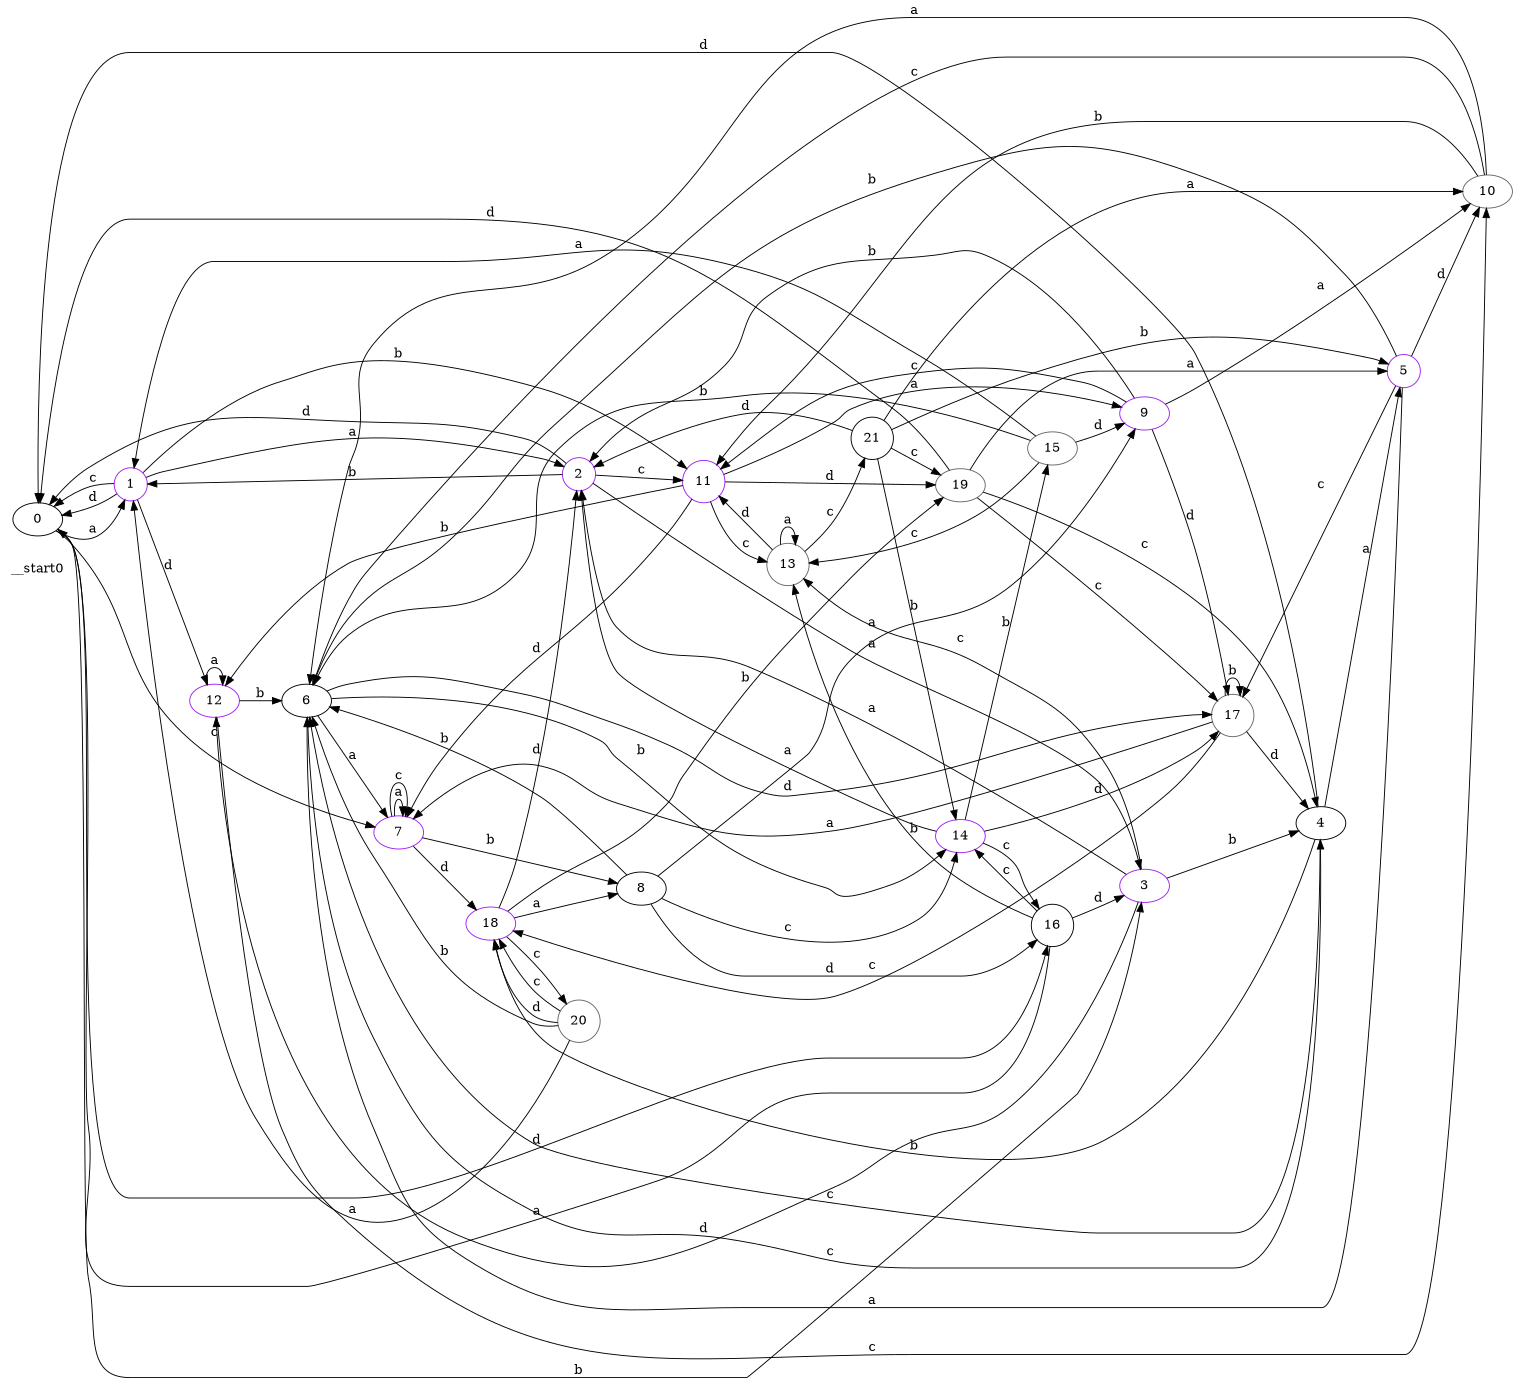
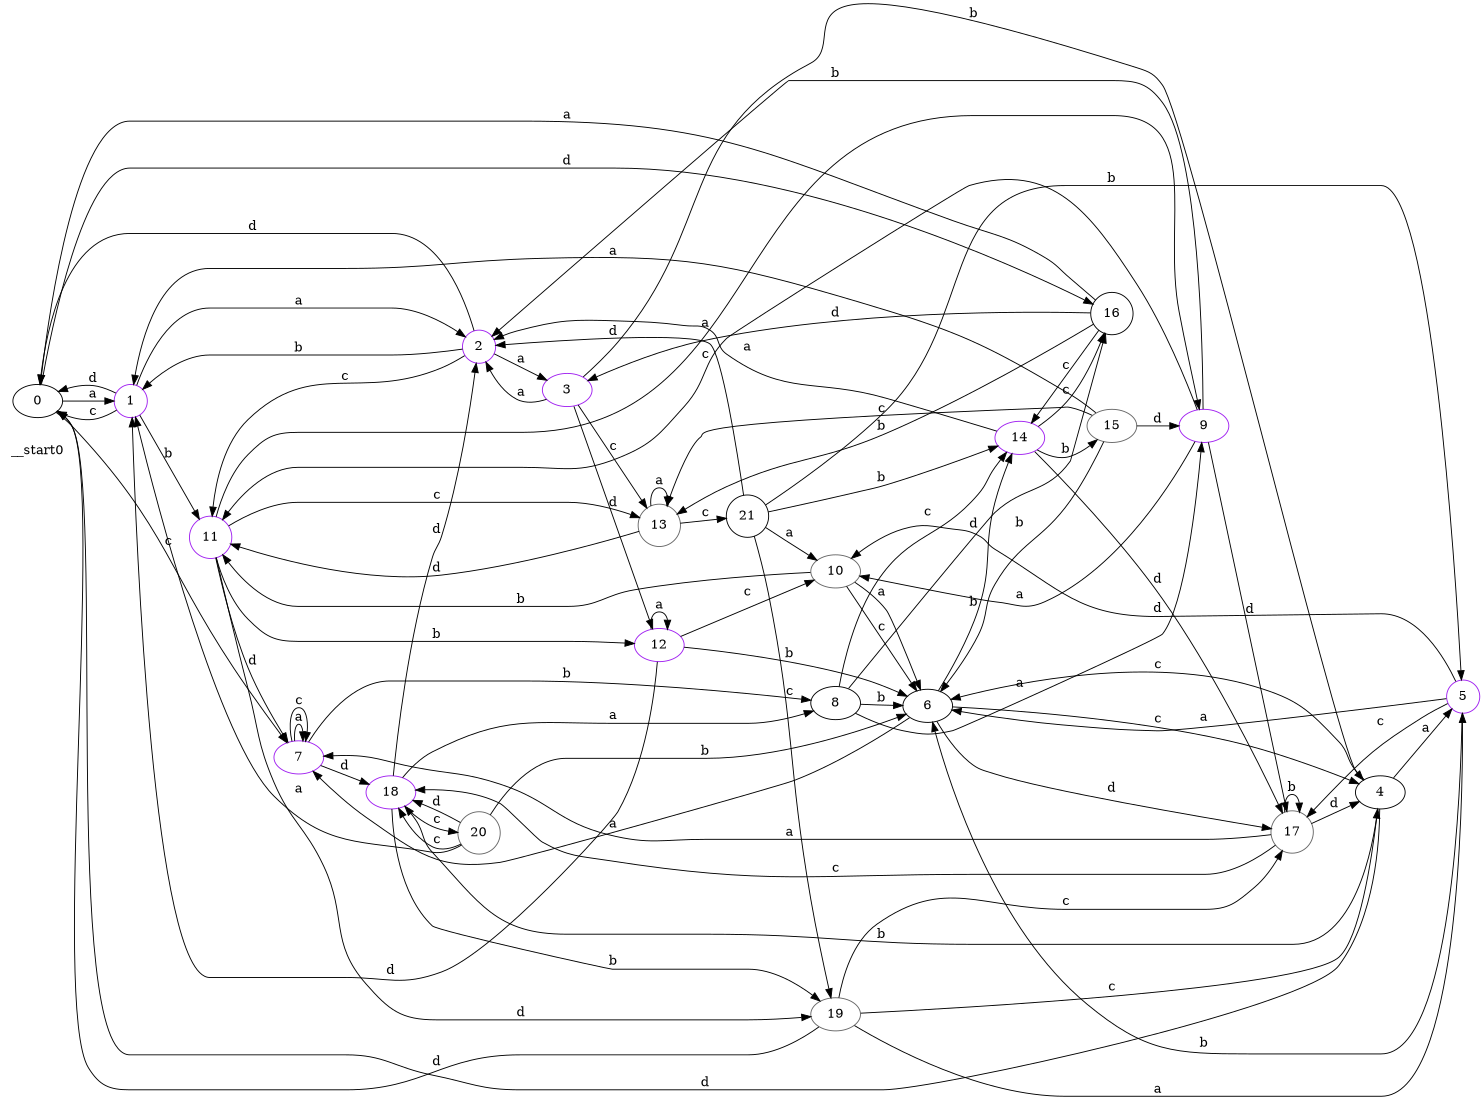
(171, 588) -> (242, 977)
(315, 1378) -> none
